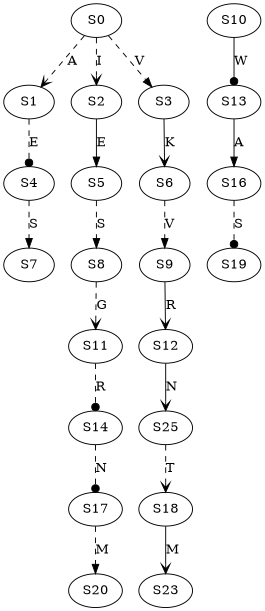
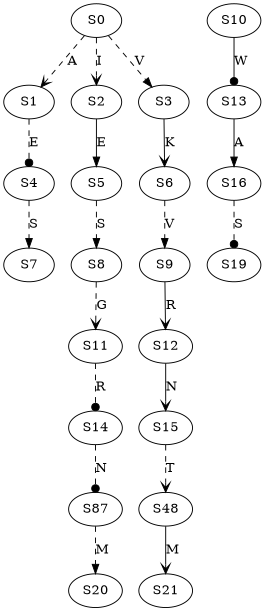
(166, 428) -> (166, 428)
(95, 509) -> (95, 509)
(166, 509) -> (166, 509)
(166, 591) -> (166, 591)
